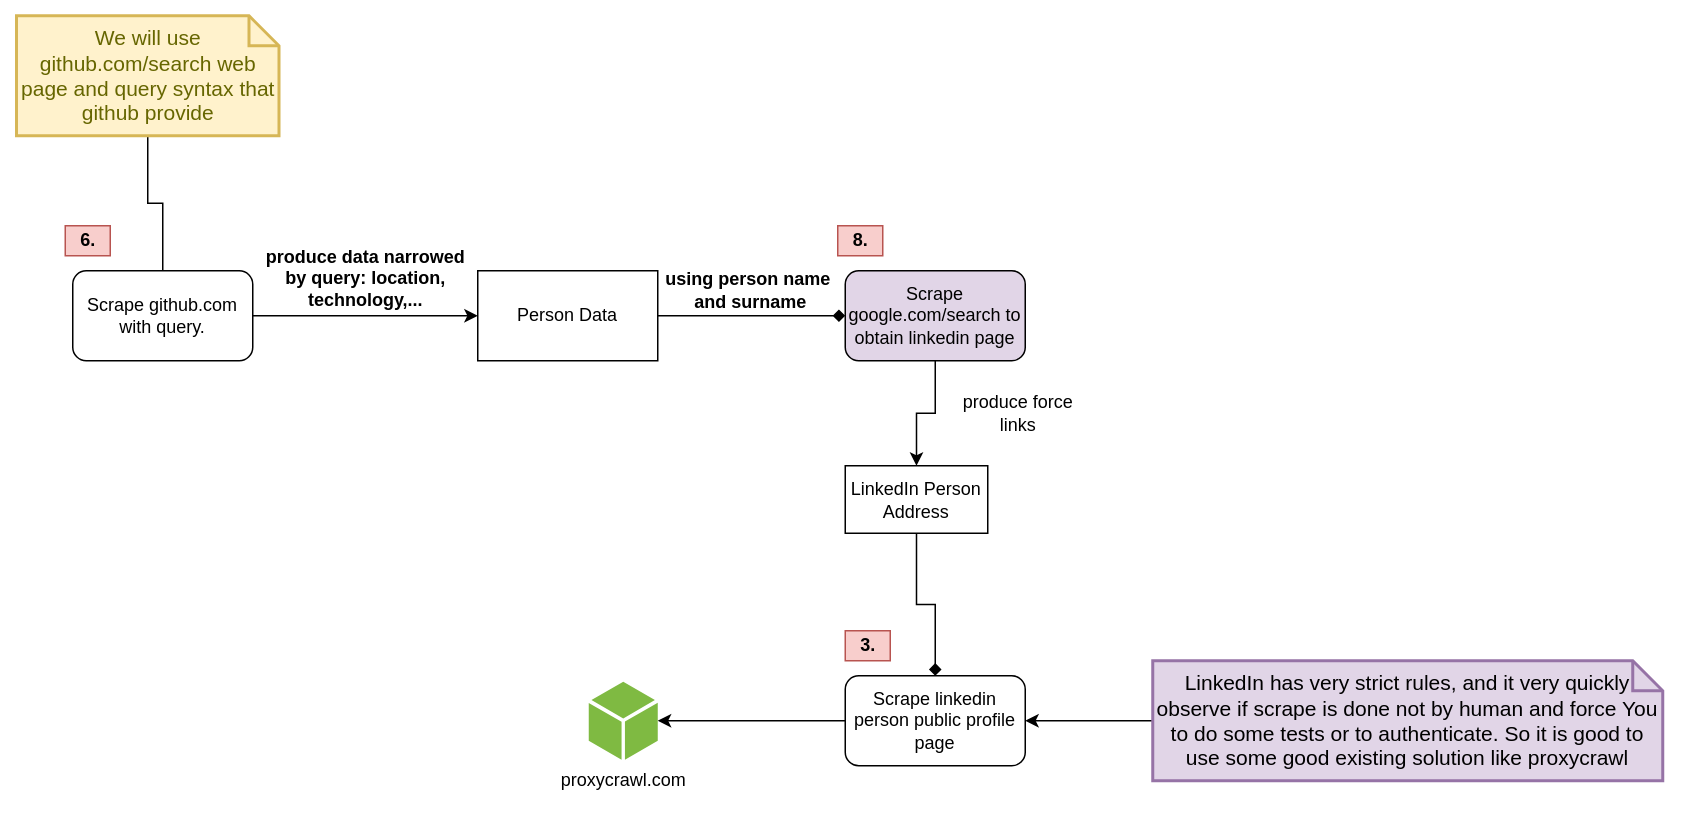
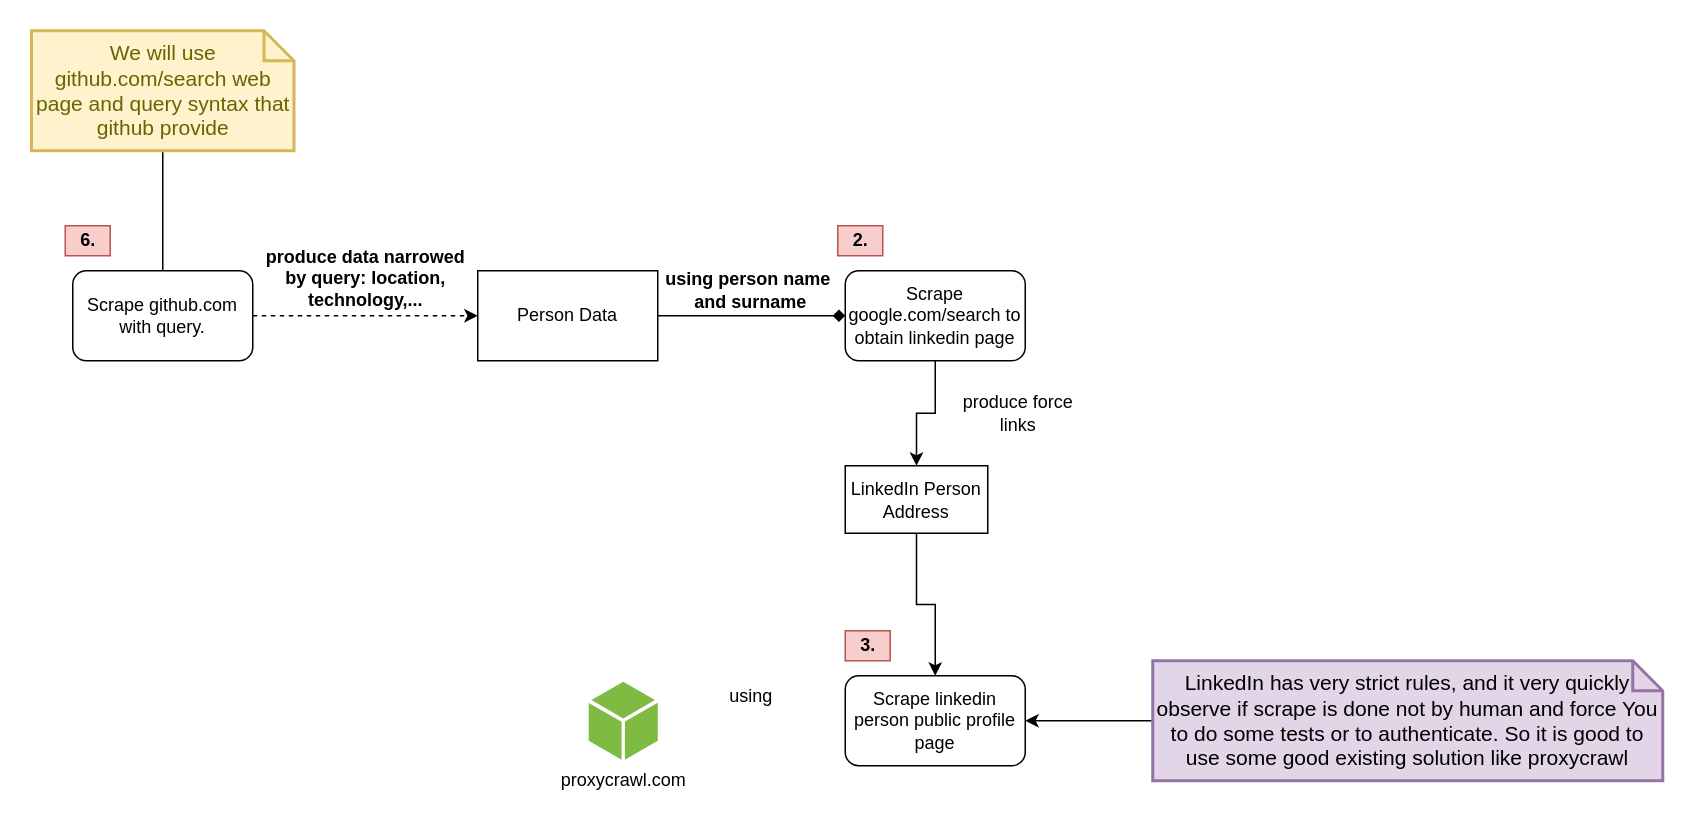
(148, 76) -> (163, 91)
(861, 241) -> (861, 241)
(361, 316) -> (361, 316)
(935, 316) -> (935, 316)
(935, 663) -> (935, 664)
none -> (751, 697)
(757, 721) -> none
